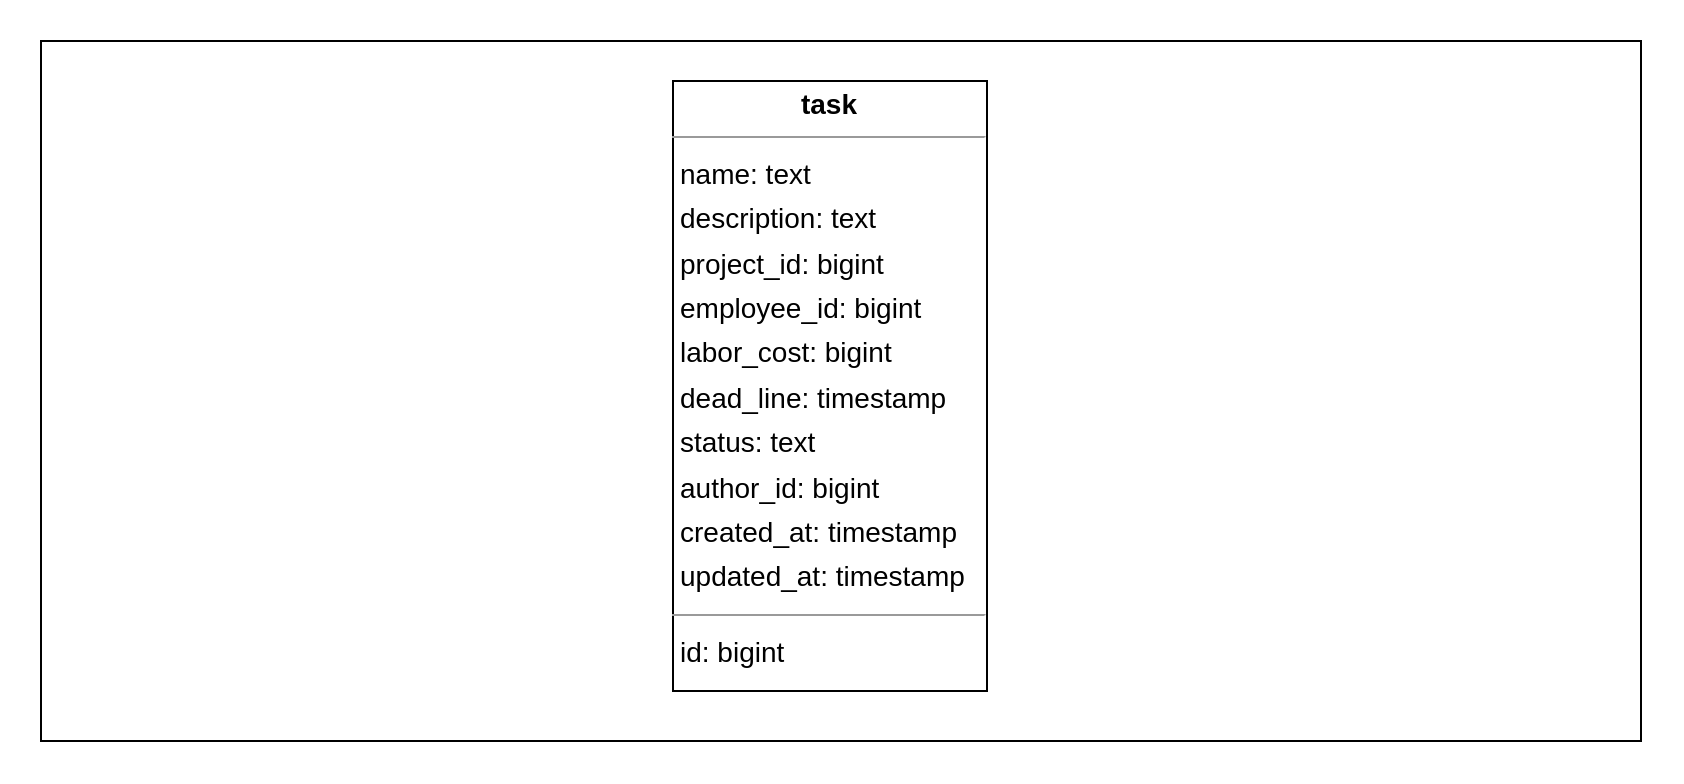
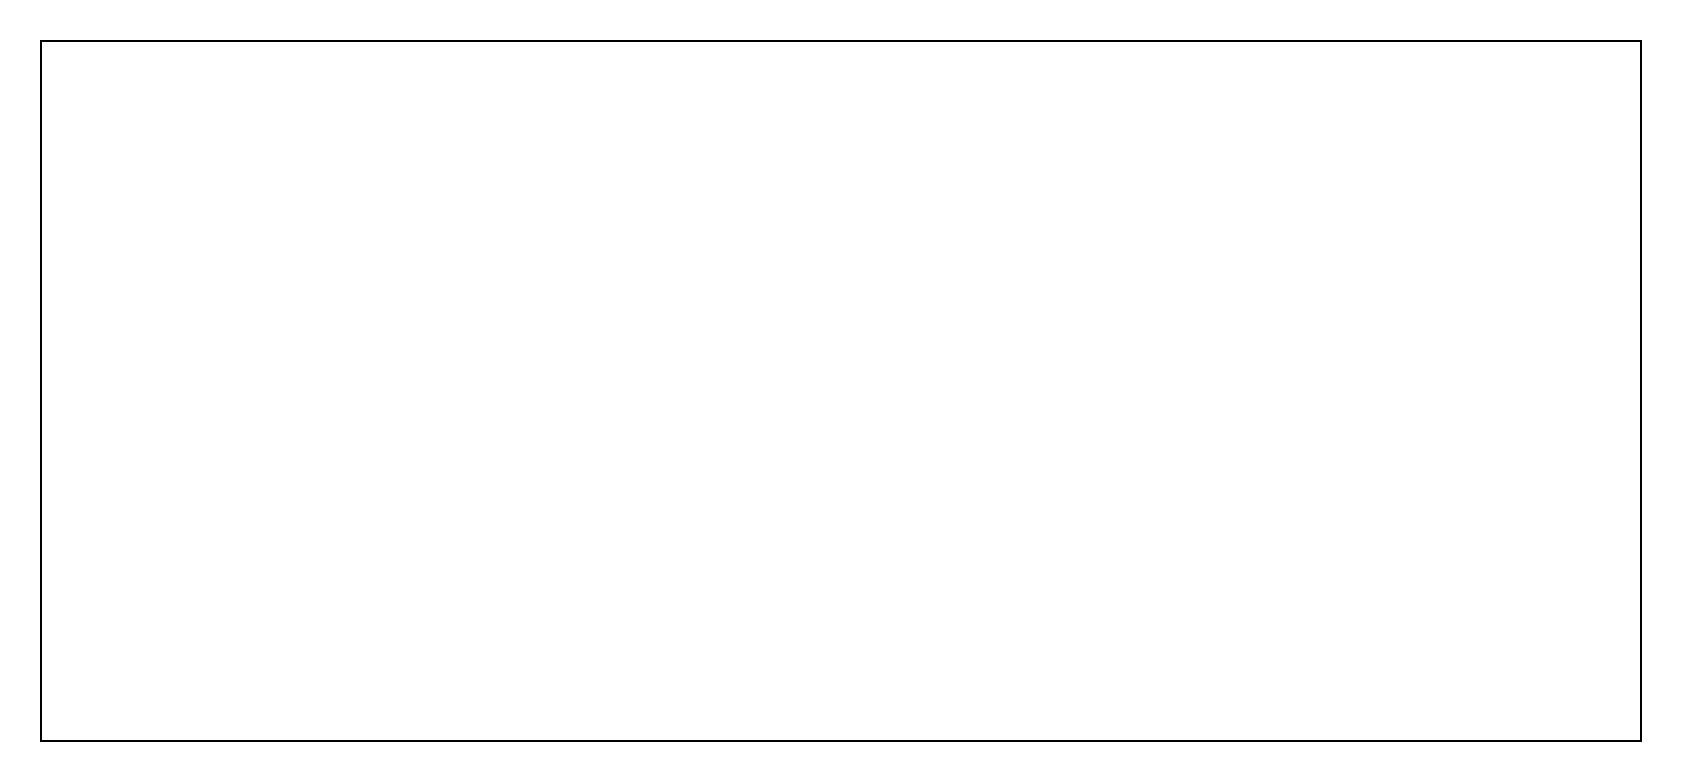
(830, 386) -> none
